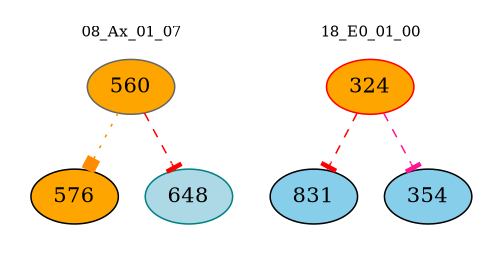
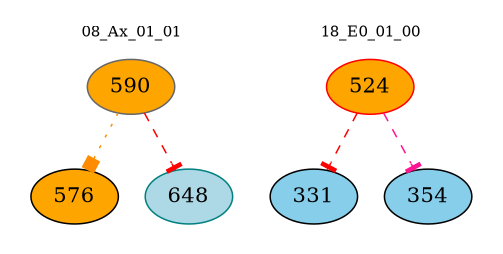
(132, 33) -> (132, 33)
(131, 87) -> (131, 87)
(370, 87) -> (370, 87)
(314, 197) -> (314, 197)
